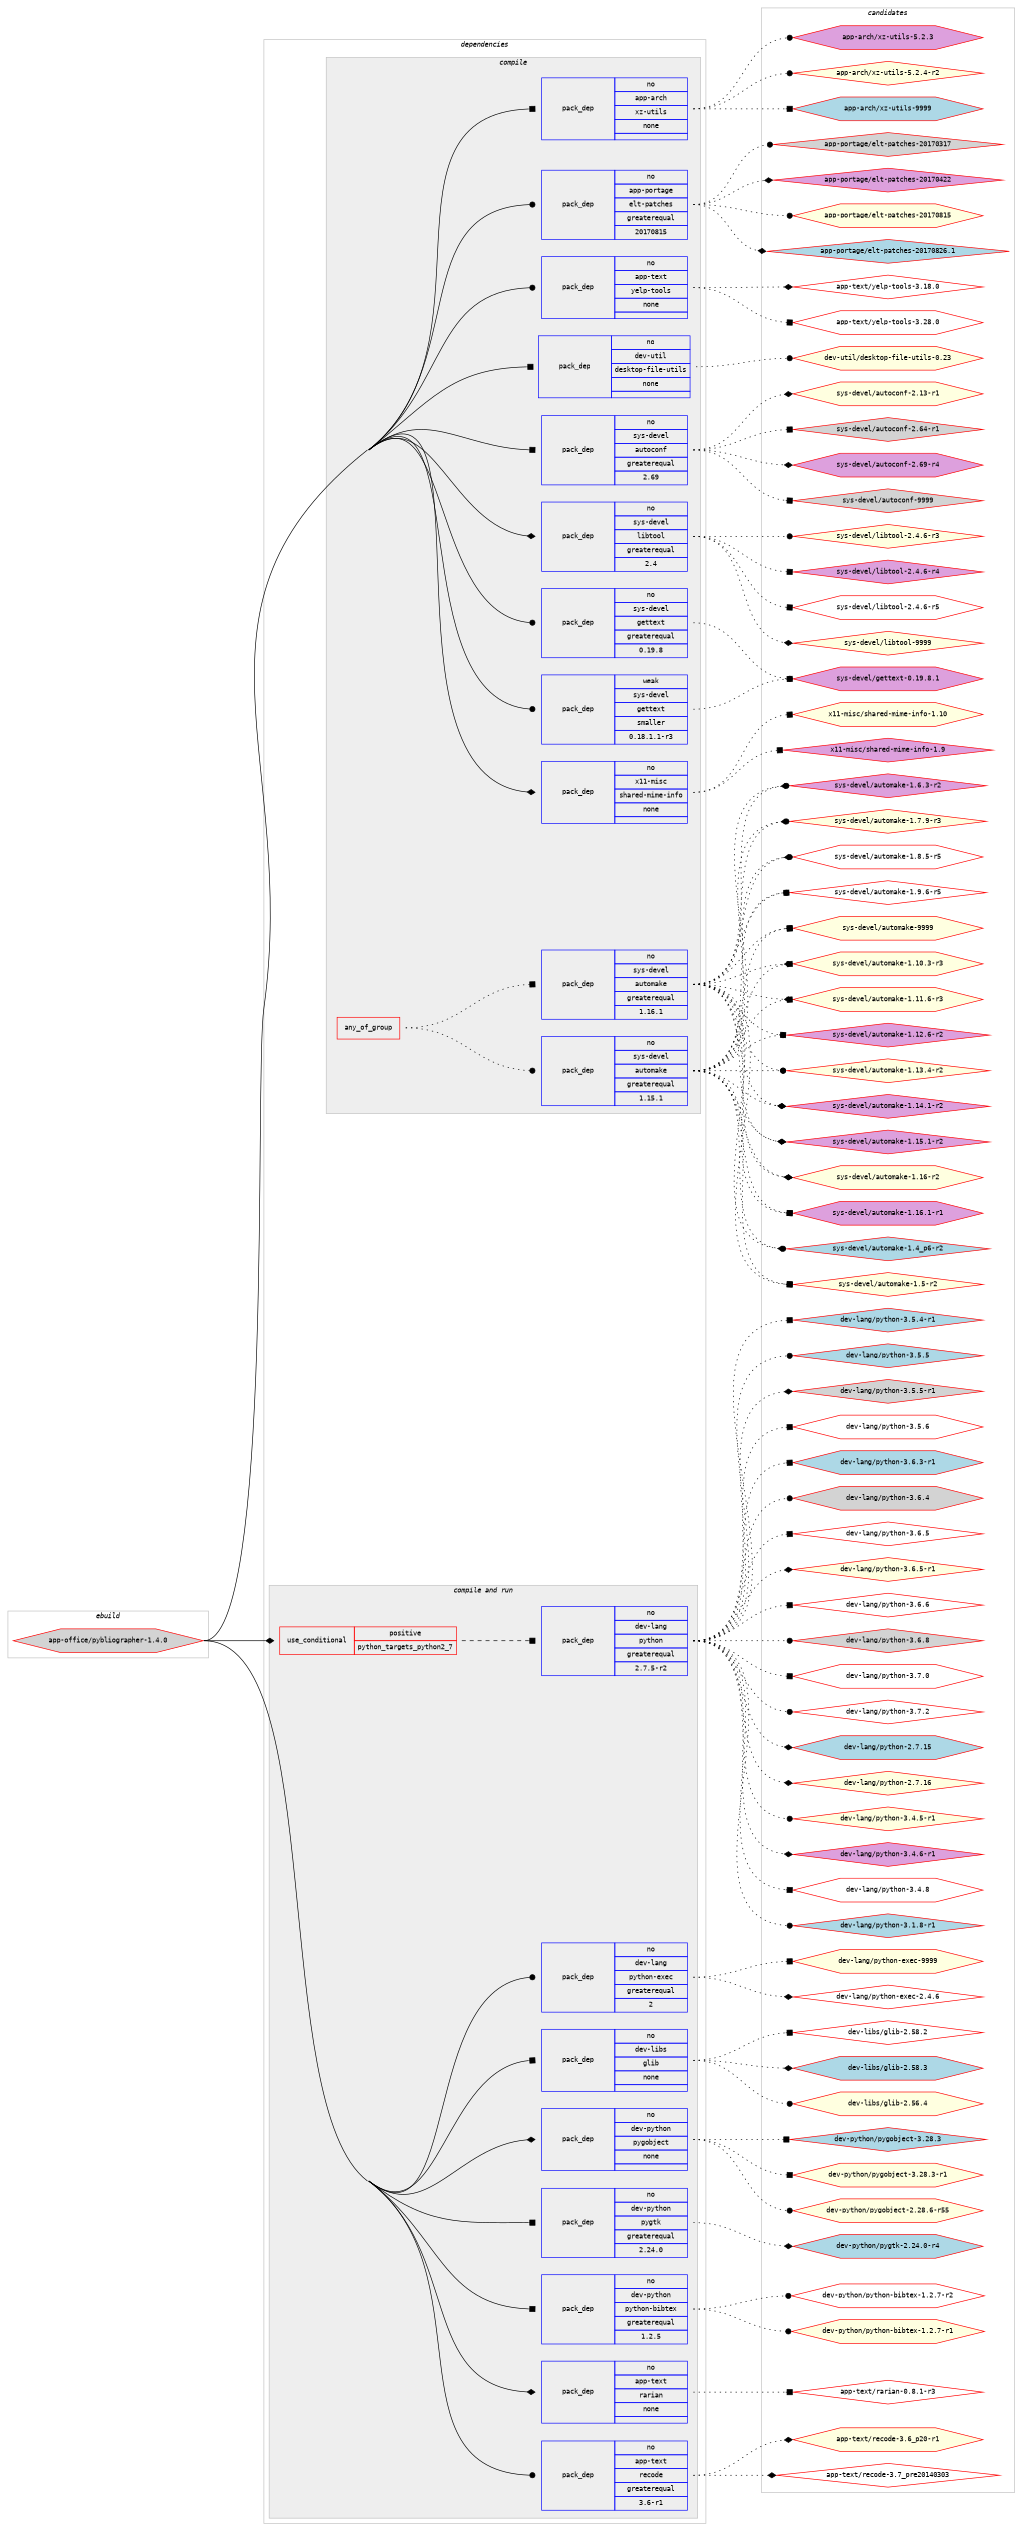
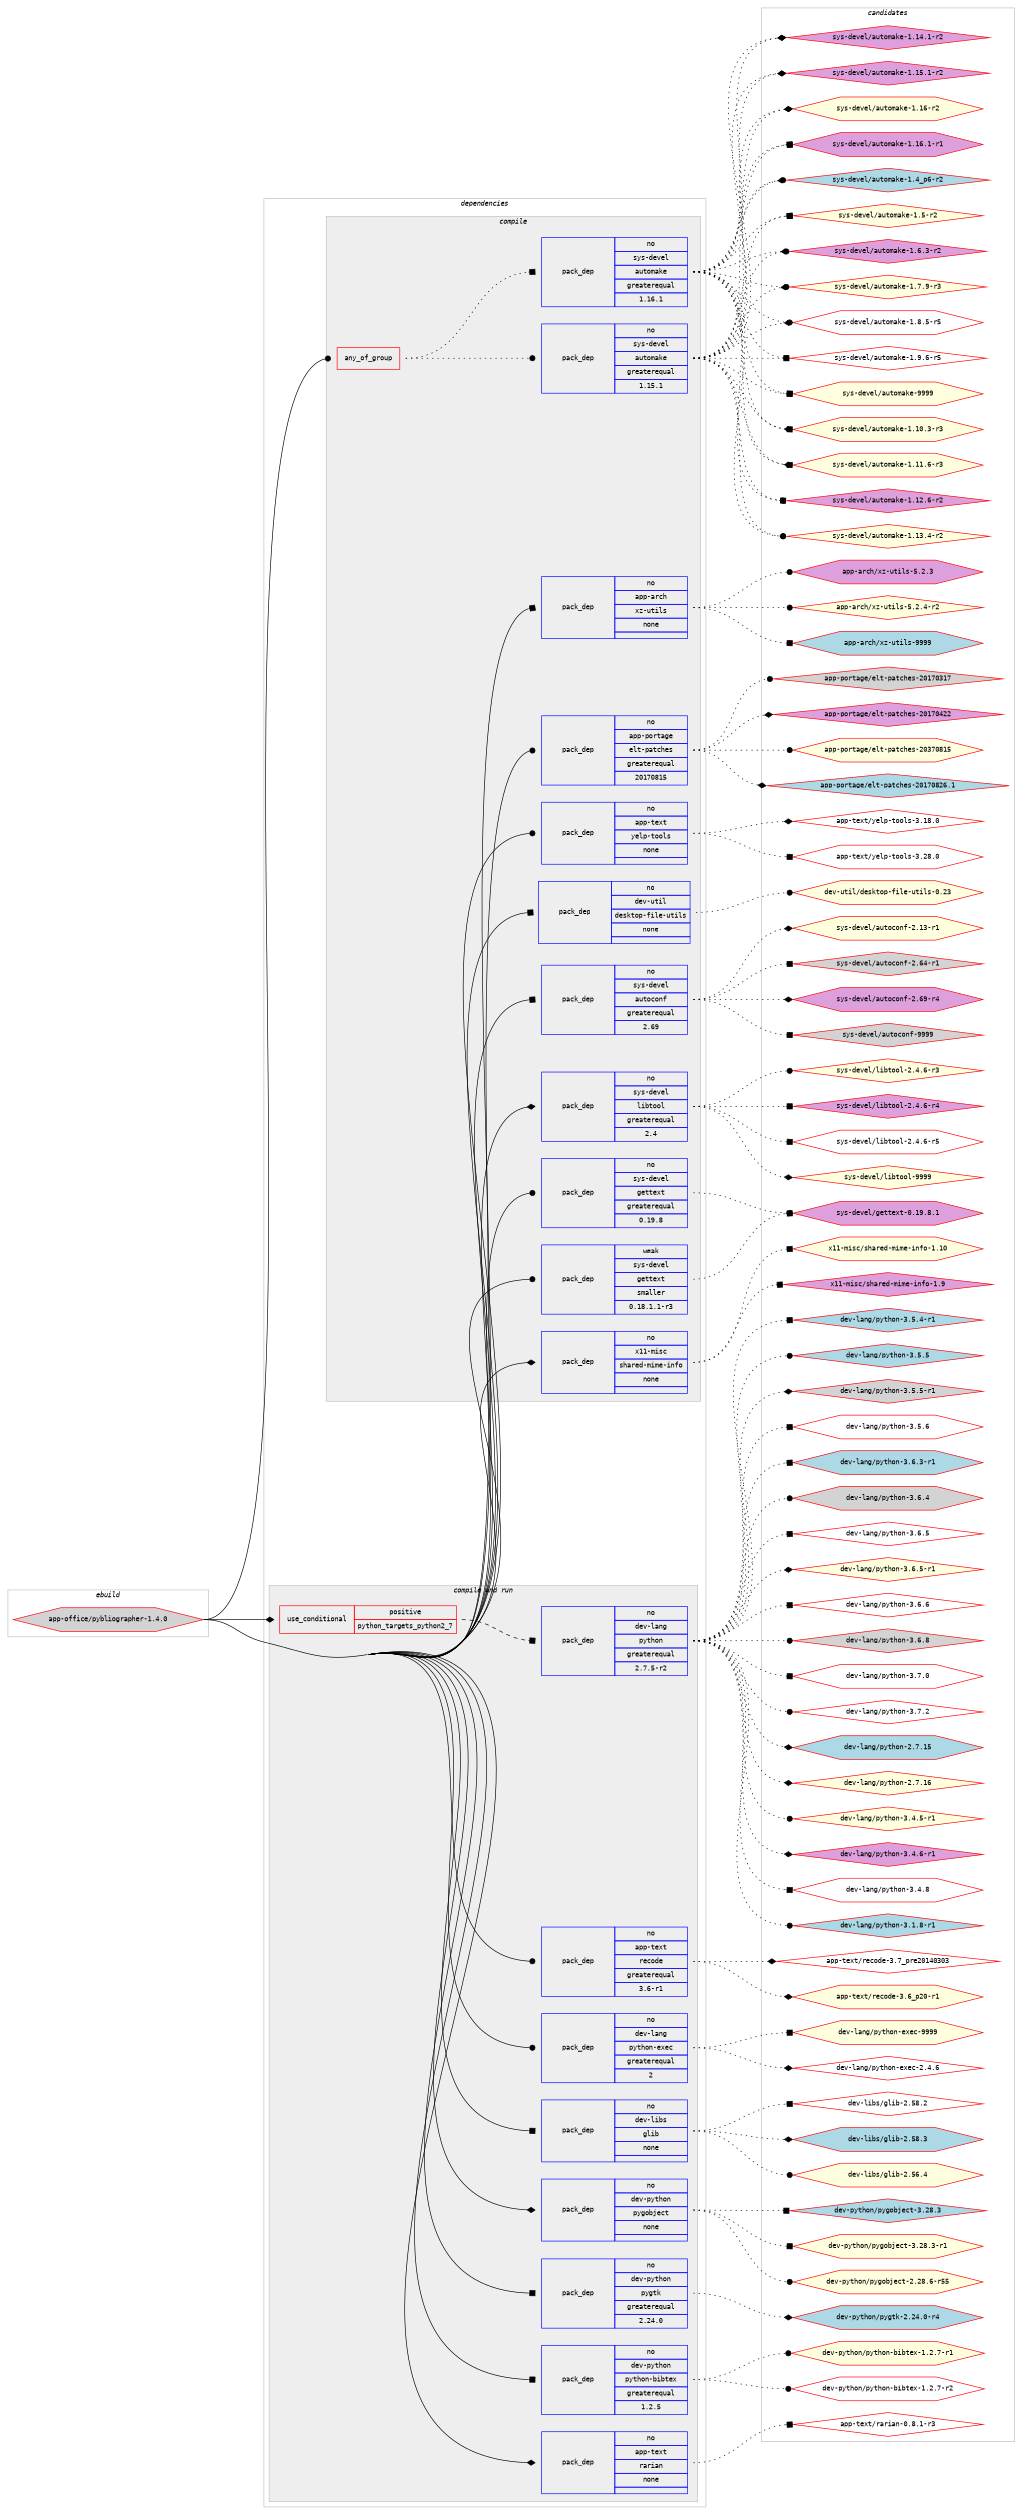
(888, 216) -> (888, 750)
none -> (268, 1120)
